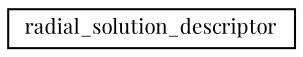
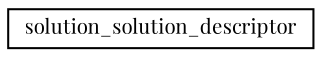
(152, 29) -> (161, 29)
